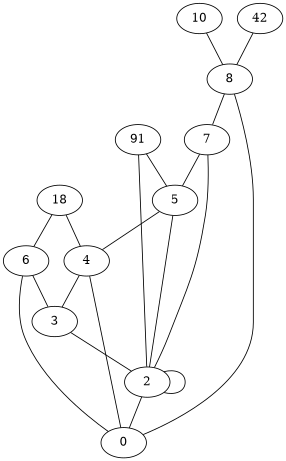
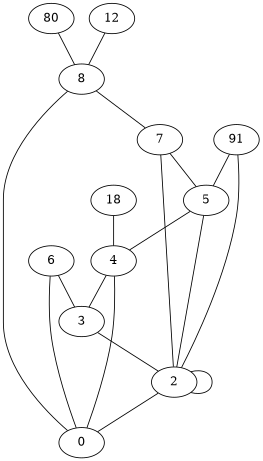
(199, 19) -> (51, 19)
(260, 19) -> (112, 19)
(43, 231) -> none
